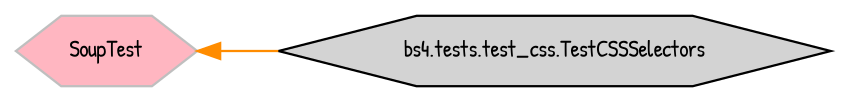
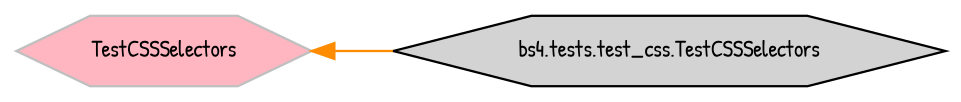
(107, 51) -> (164, 51)
